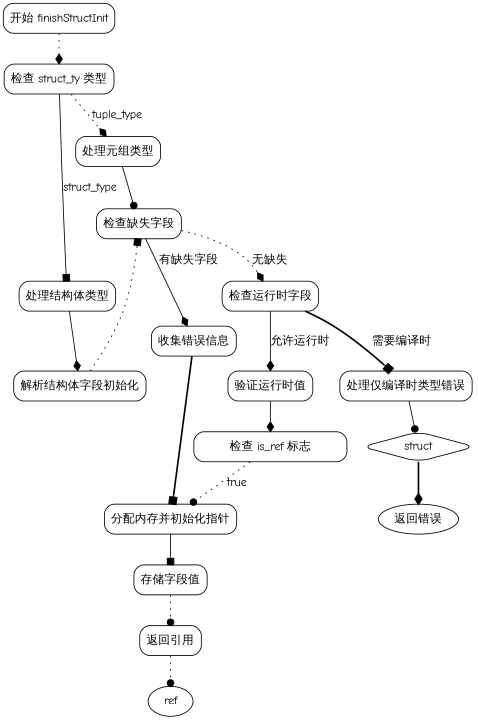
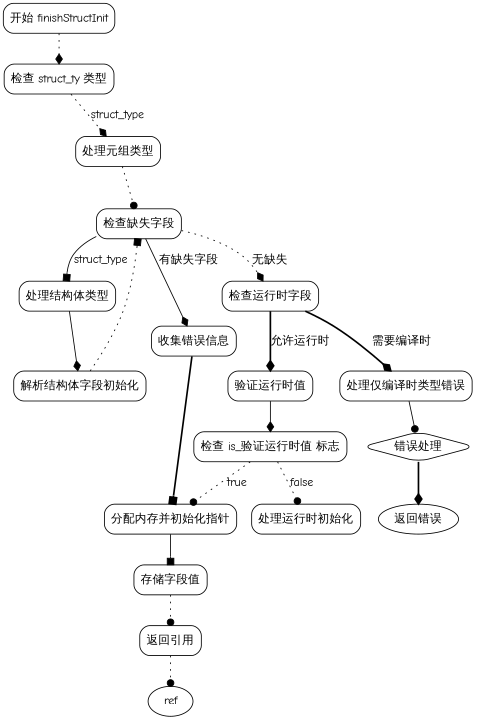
(117, 115) -> (117, 115)
(62, 183) -> (77, 251)
(128, 184) -> (128, 184)
(347, 335) -> (347, 335)
(270, 336) -> (270, 336)
(270, 447) -> (270, 447)
(418, 447) -> (418, 447)
none -> (306, 519)
